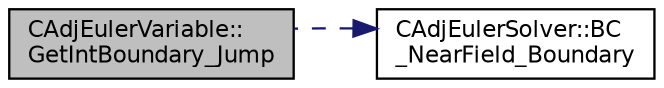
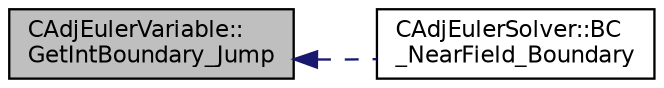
(324, 28) -> (347, 60)
